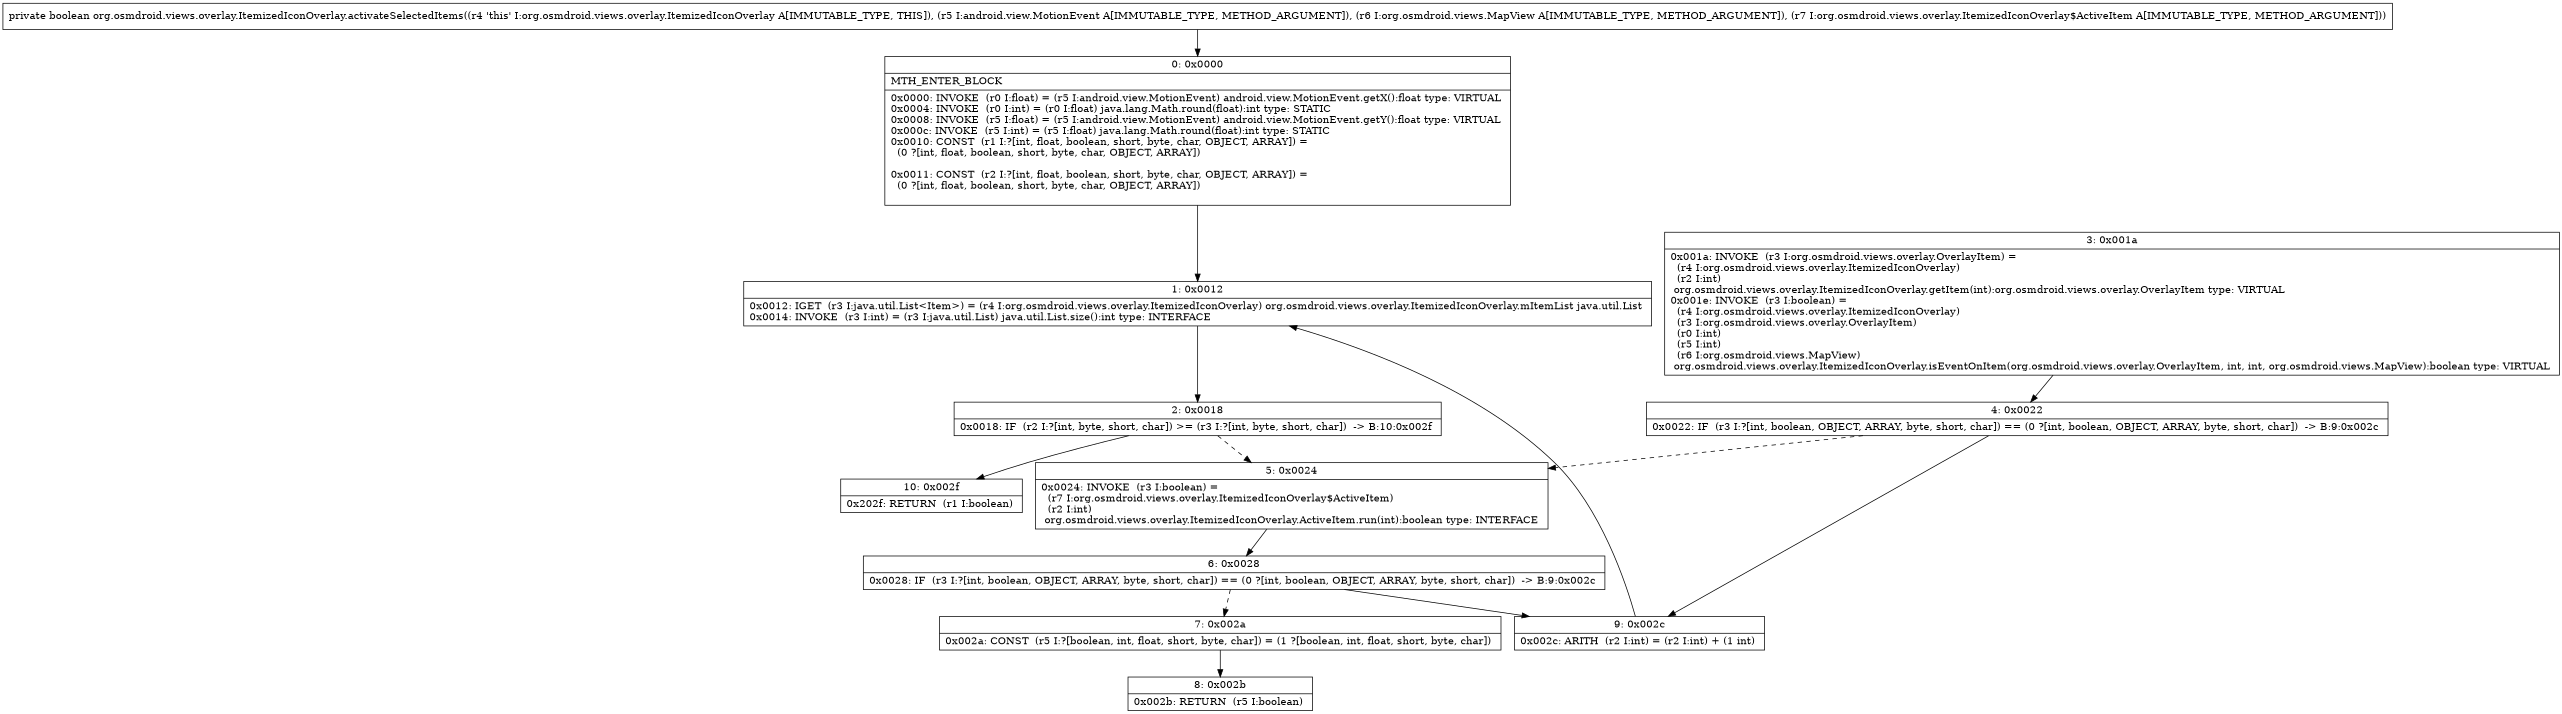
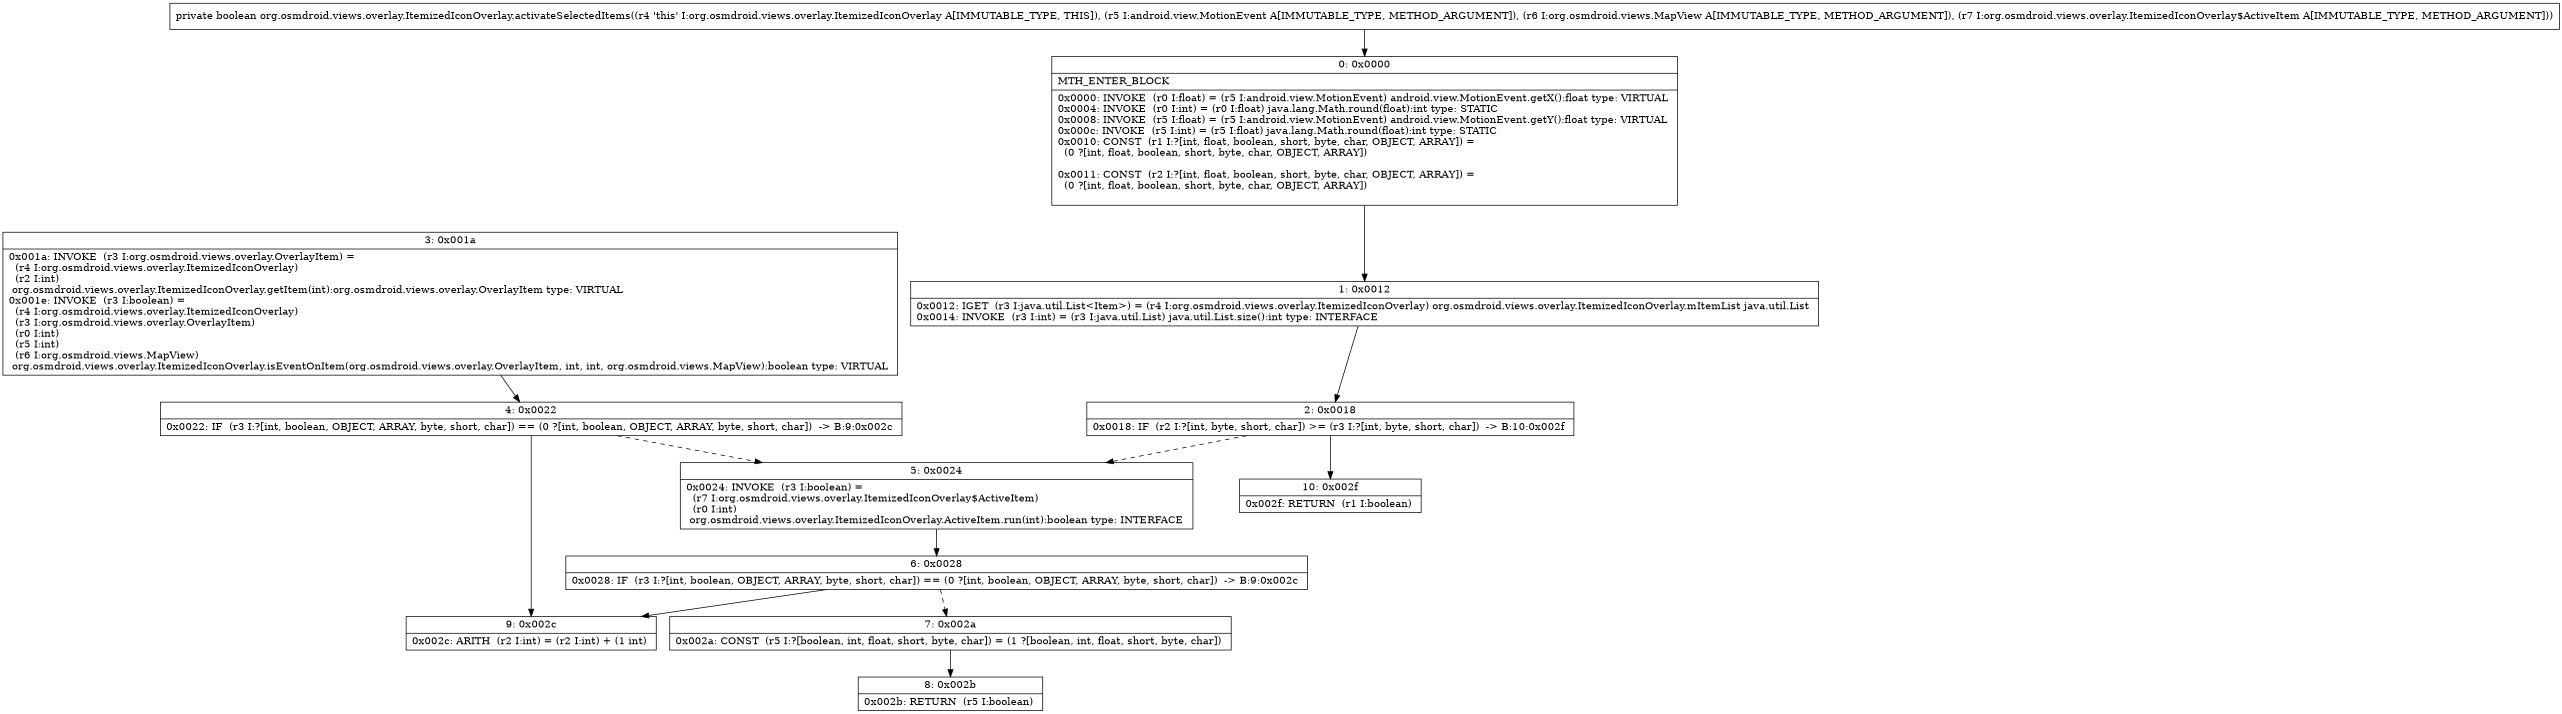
(1509, 425) -> none
(932, 504) -> (1330, 504)
(1067, 509) -> (712, 509)
